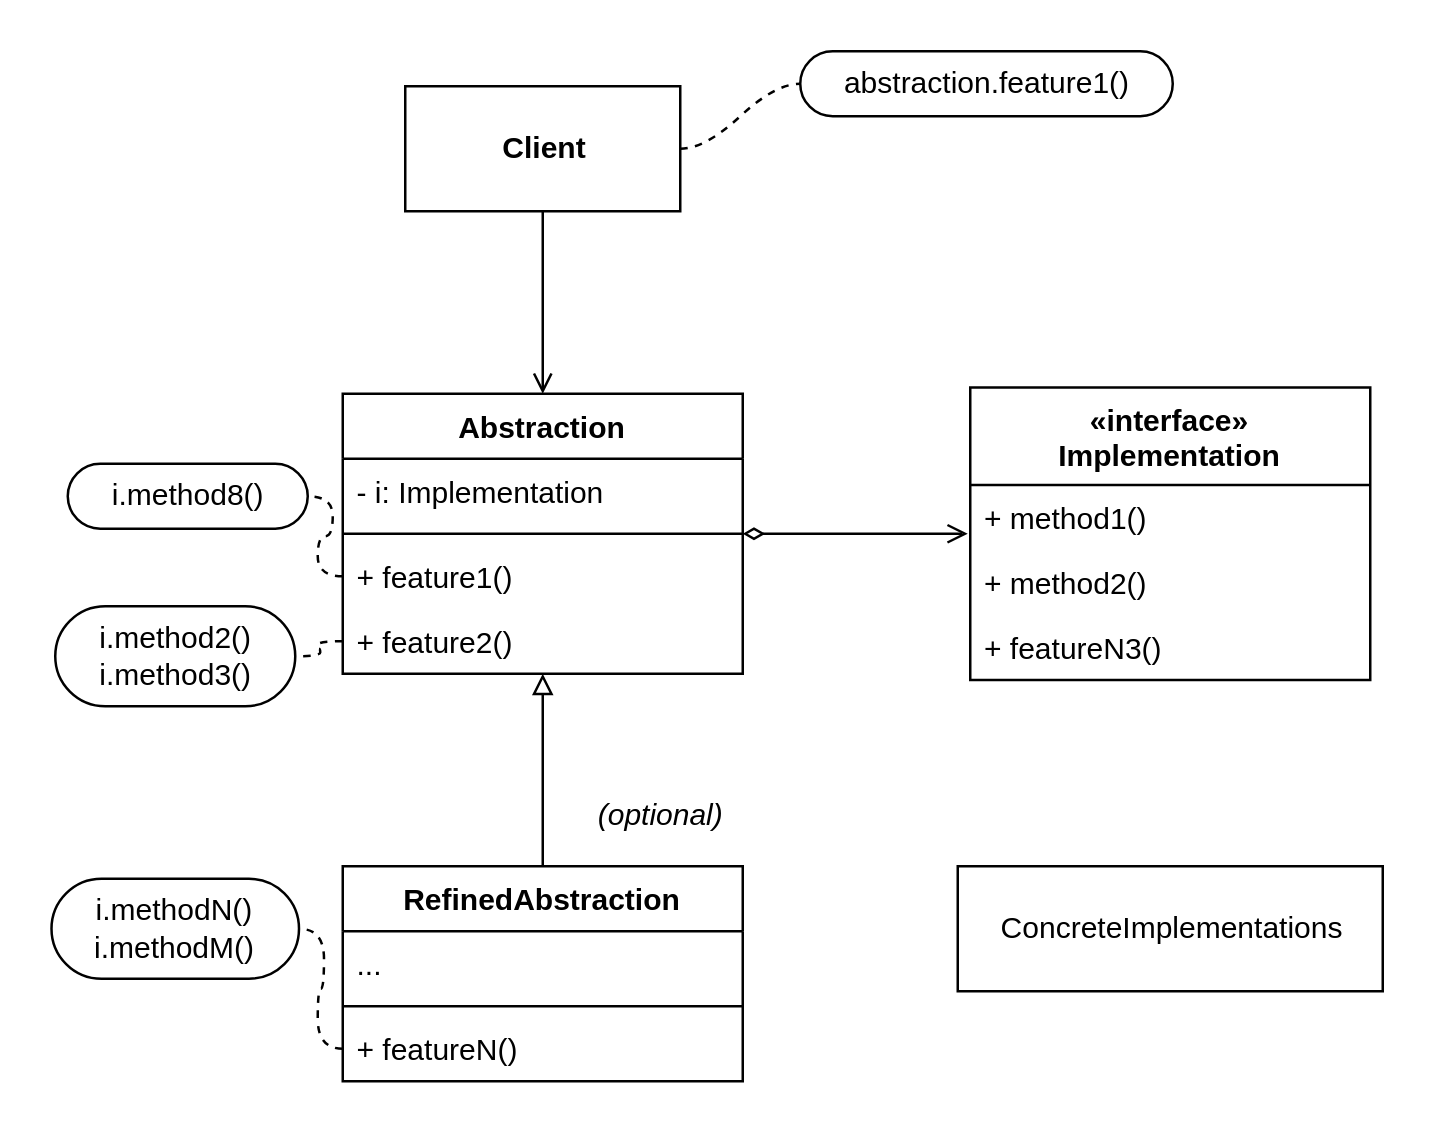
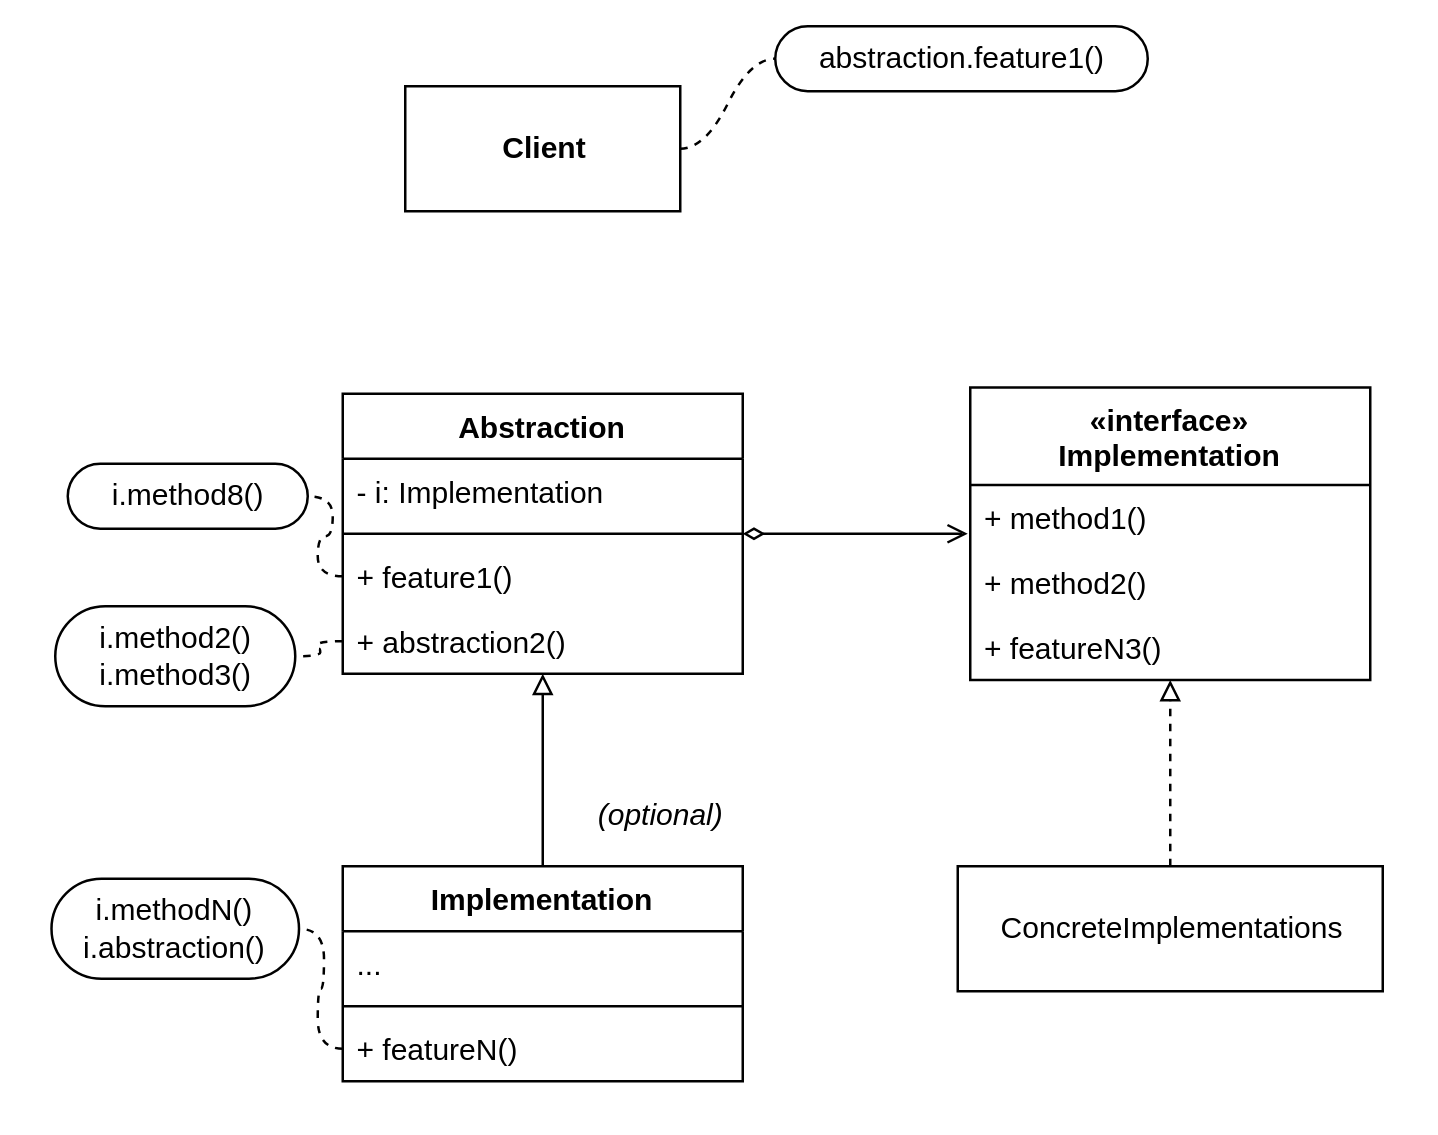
(986, 84) -> (961, 59)
(543, 300) -> none
(453, 643) -> (483, 643)
none -> (1170, 784)
(541, 900) -> (541, 900)
(175, 929) -> (175, 929)
